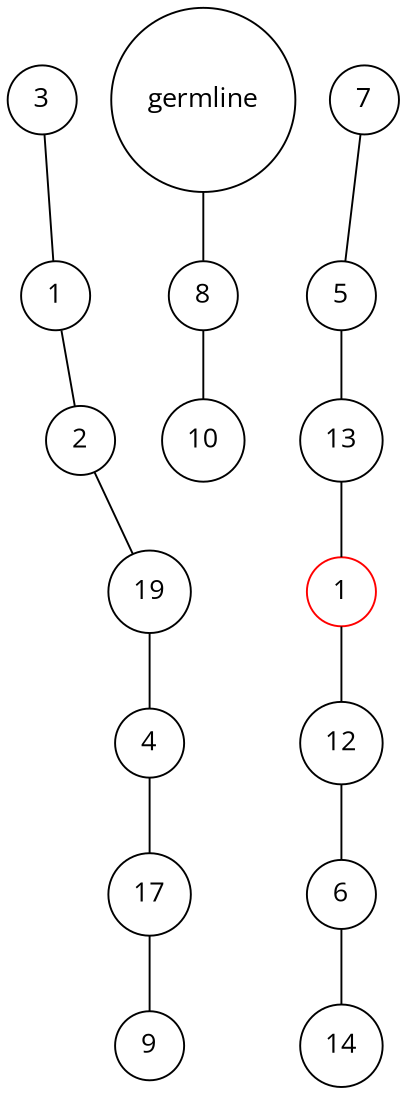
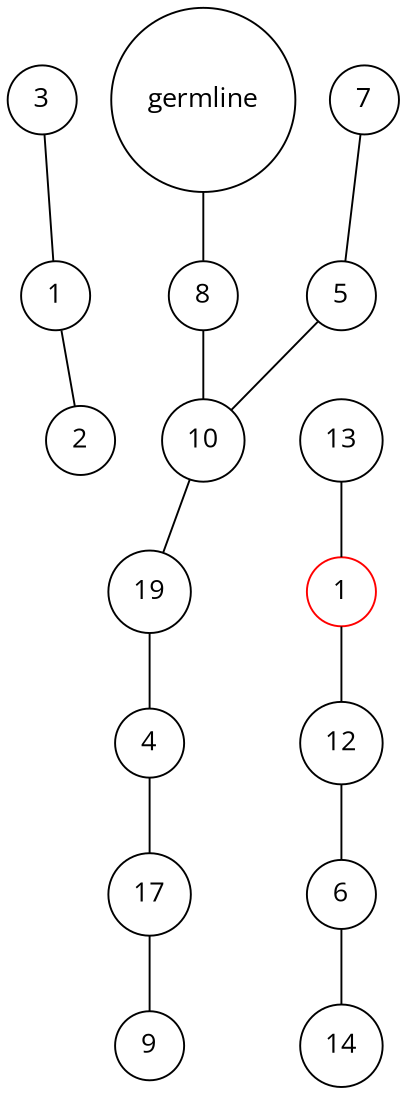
(341, 365) -> (275, 366)
(114, 513) -> (176, 516)
